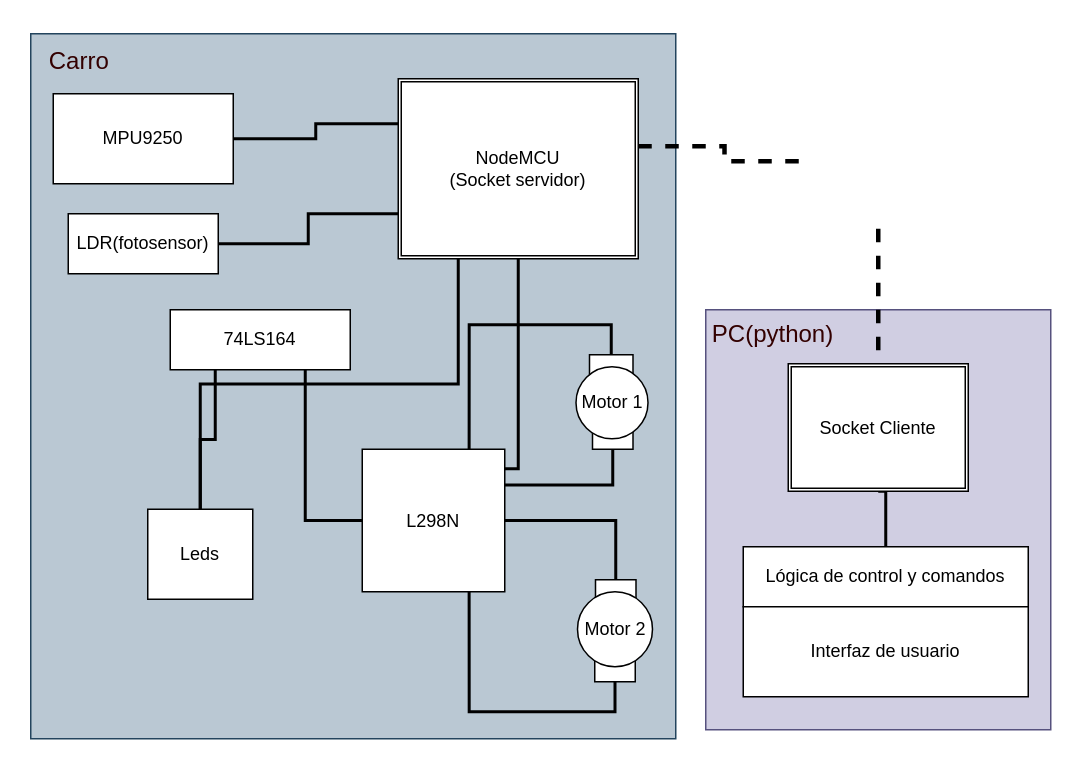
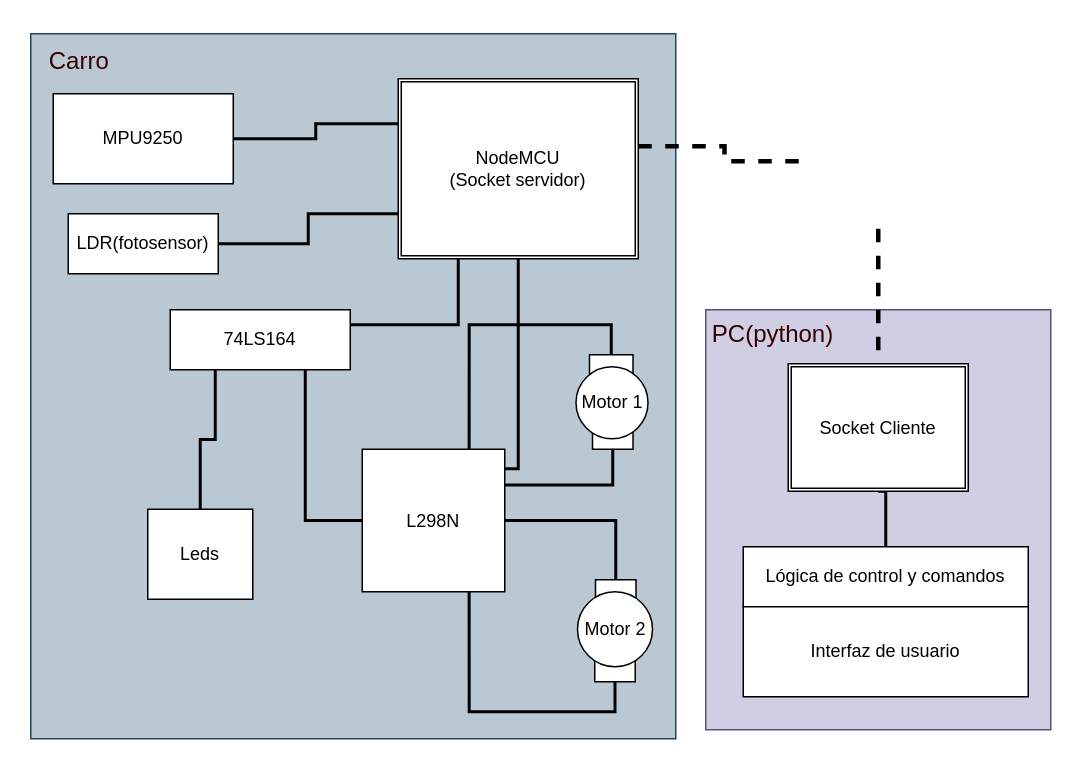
(335, 384) -> (406, 325)
